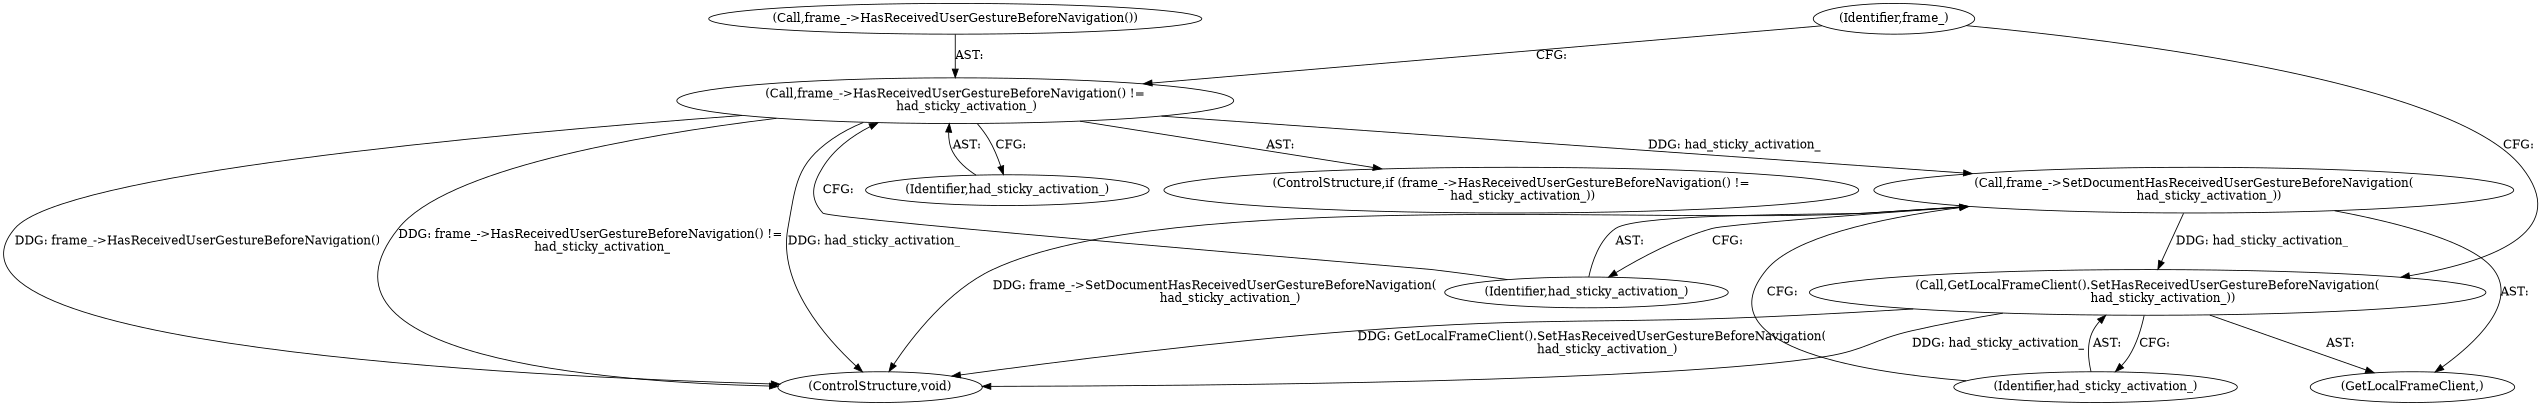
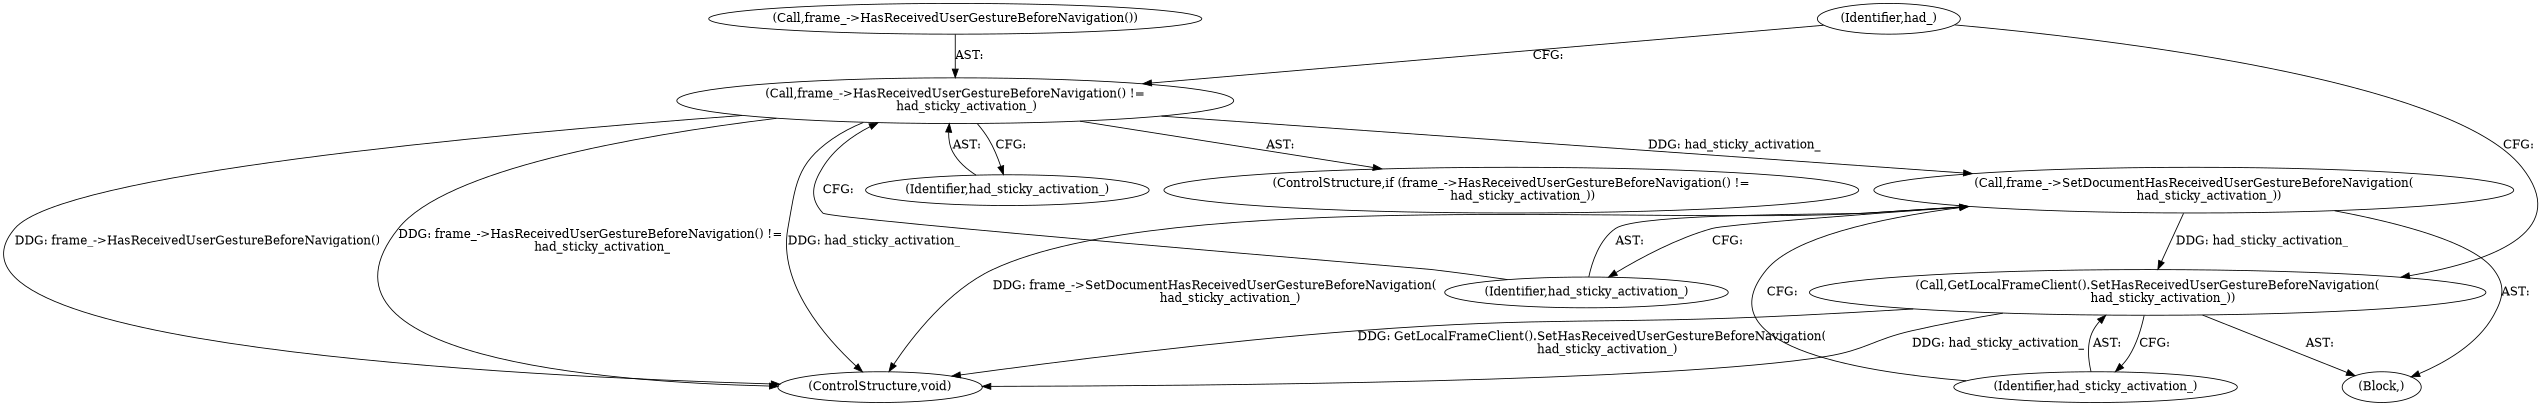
(1894, 19) -> (1889, 19)
(2413, 387) -> (2382, 387)
